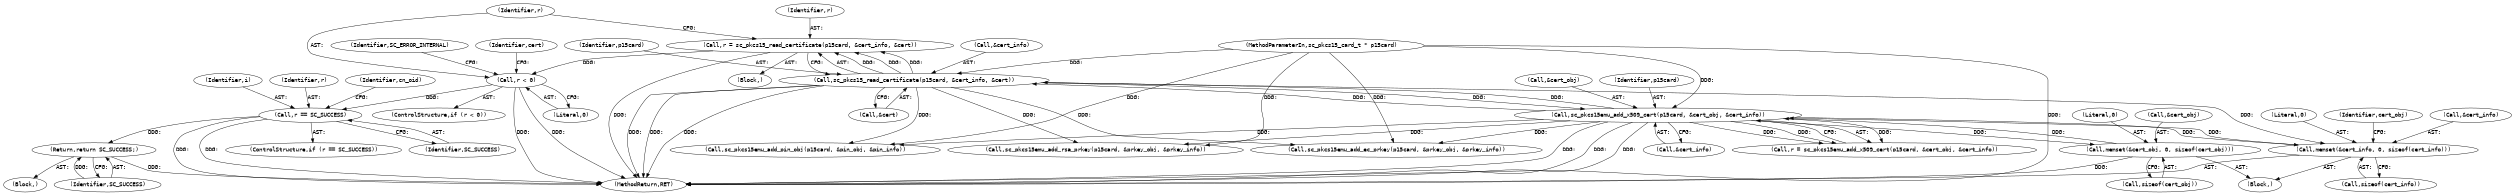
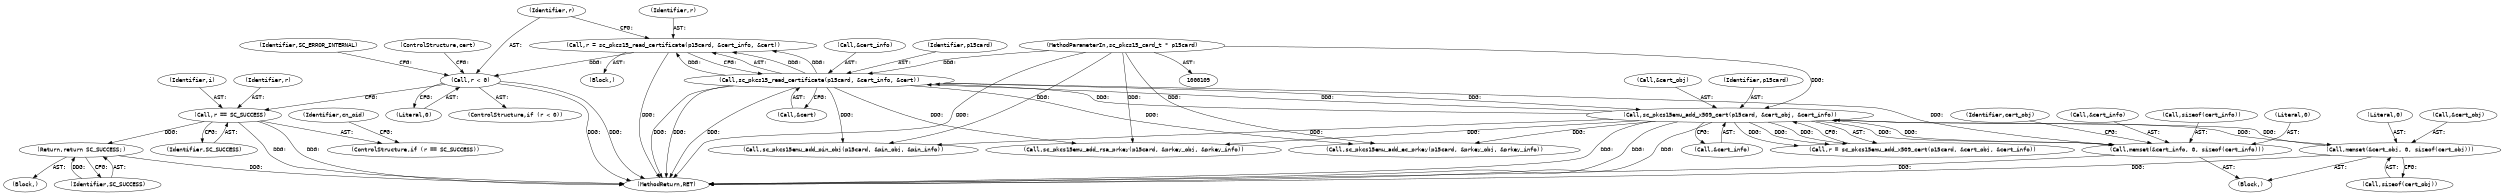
(516, 46) -> (438, 46)
none -> (1198, 80)
(352, 97) -> (372, 132)
(434, 98) -> (373, 98)
(2377, 165) -> none
(2212, 167) -> (1907, 167)
